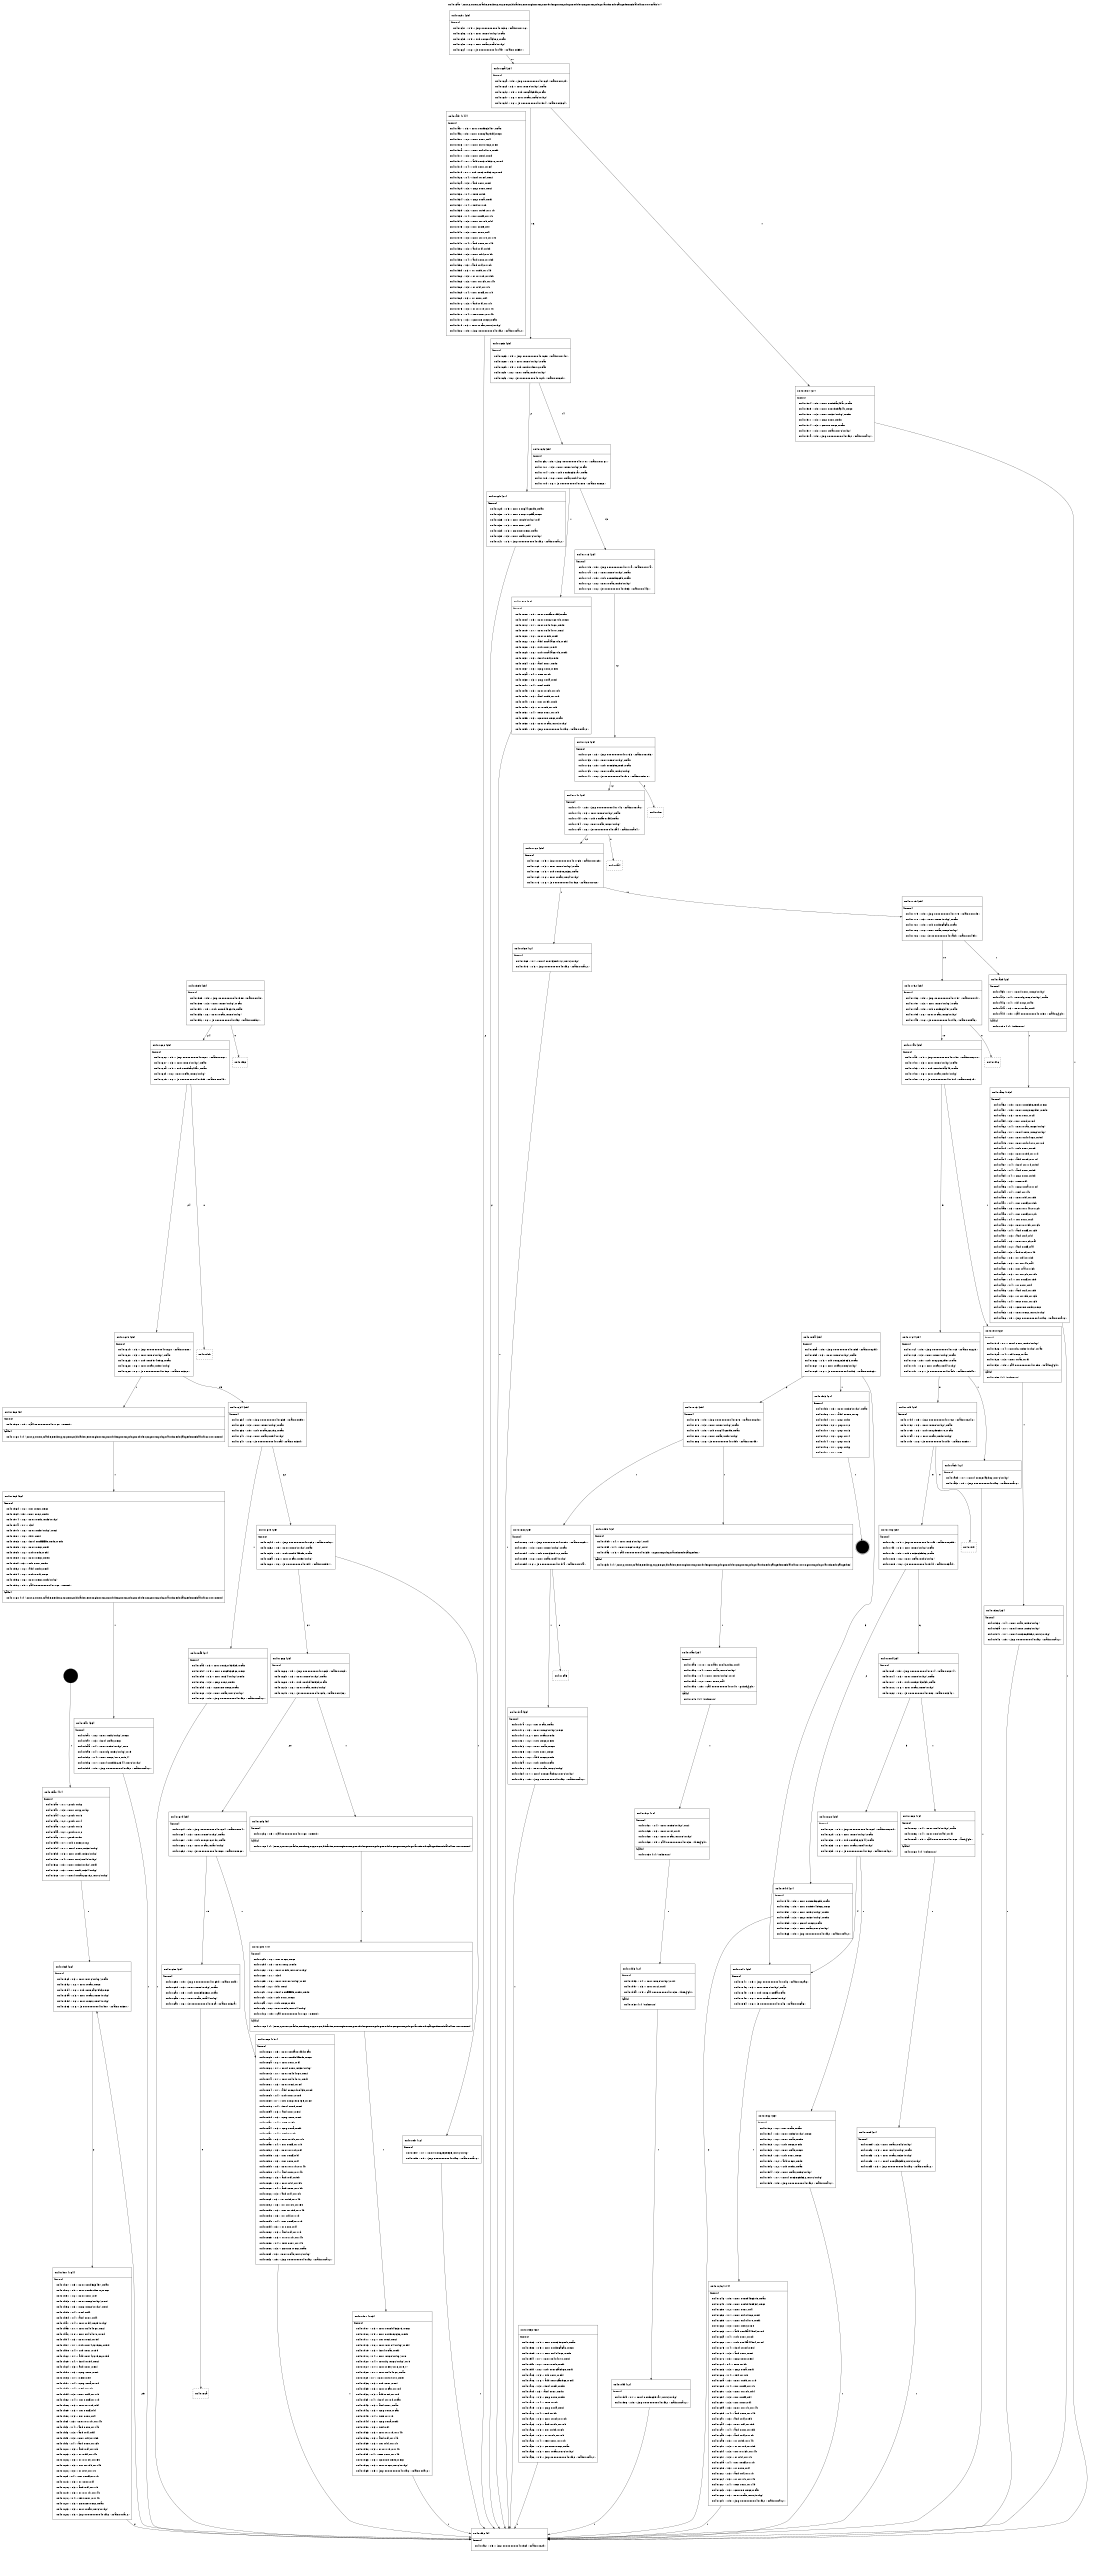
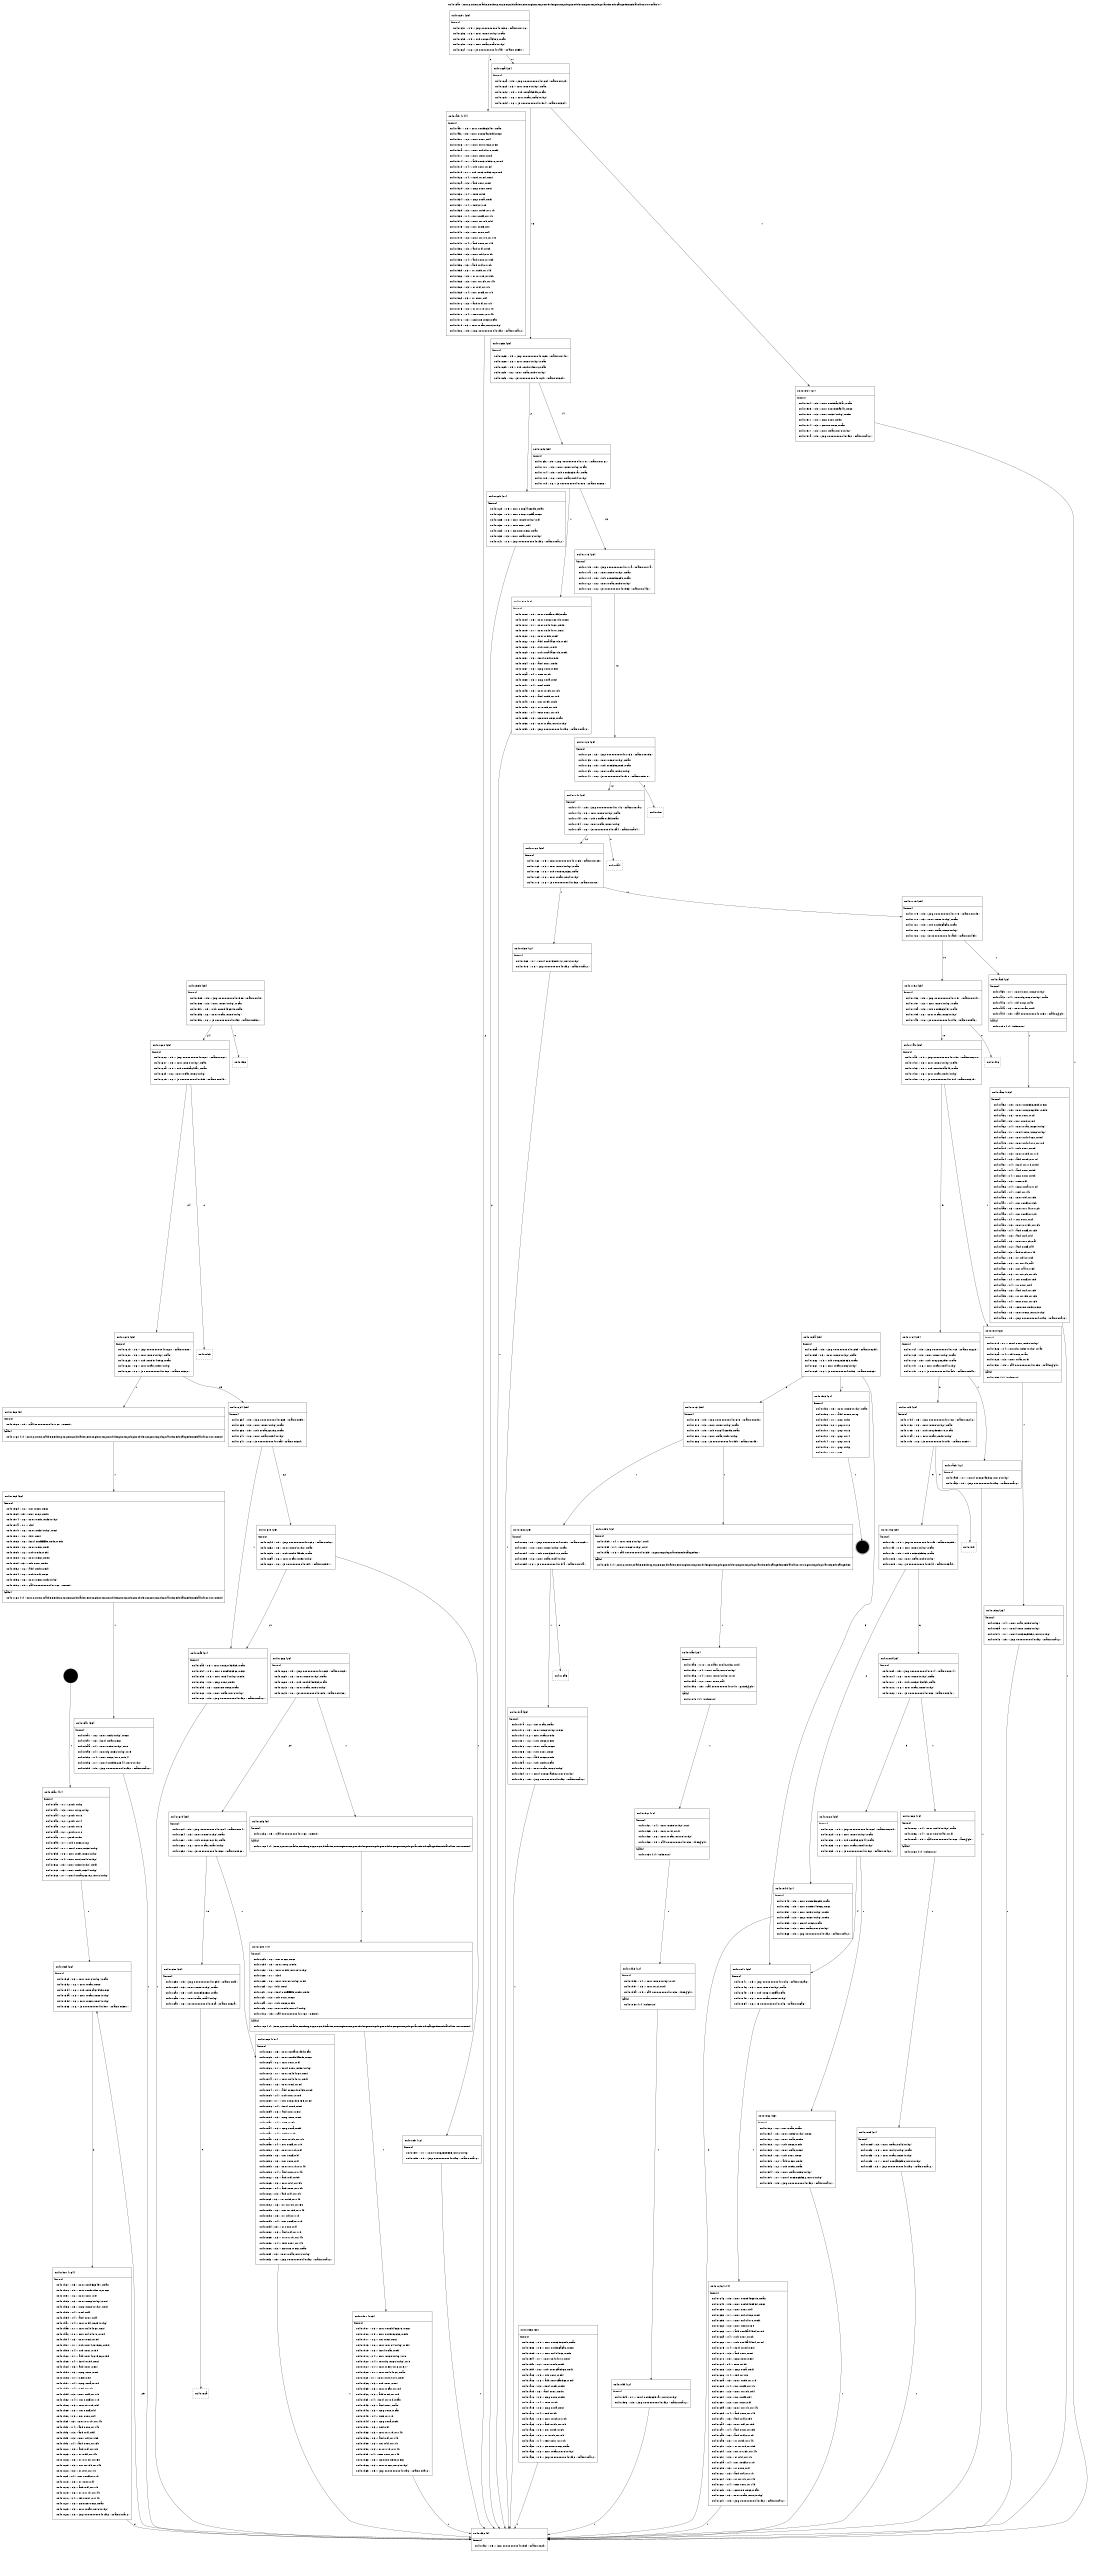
none -> (489, 82)
(303, 1611) -> (268, 1608)
